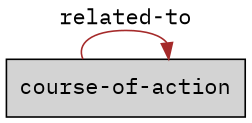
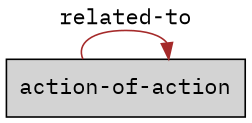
(126, 88) -> (126, 88)
